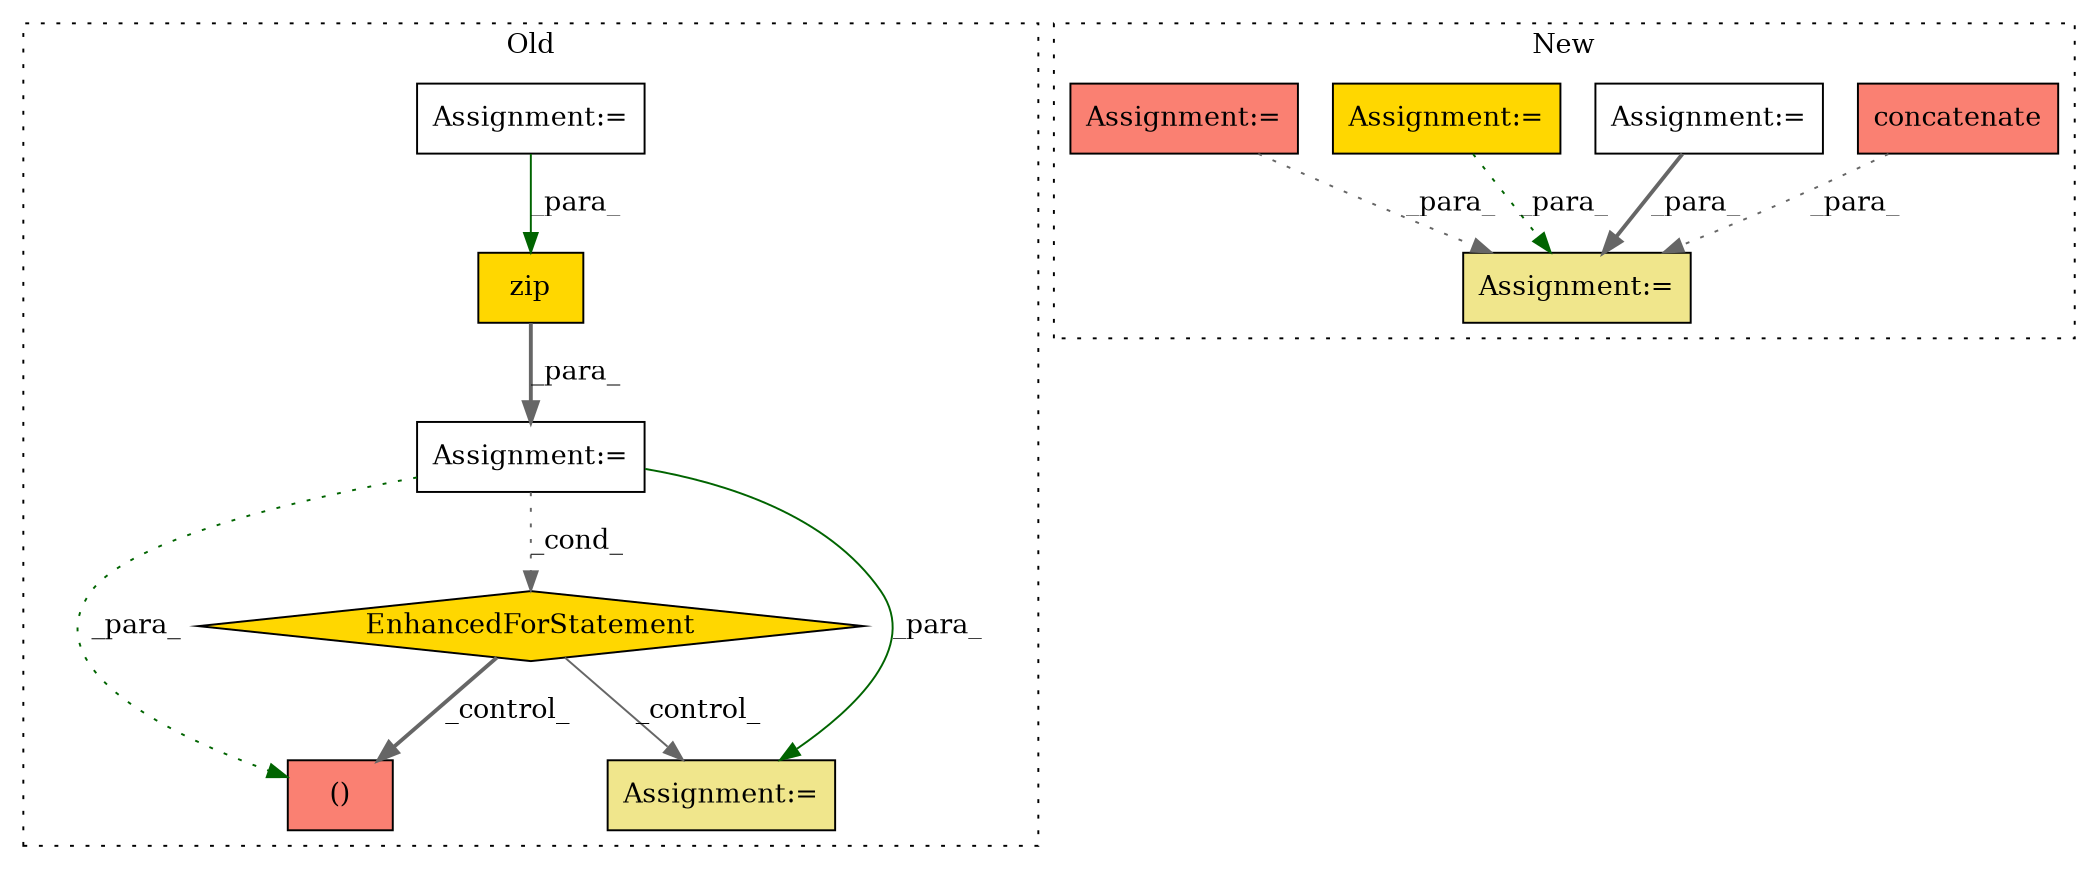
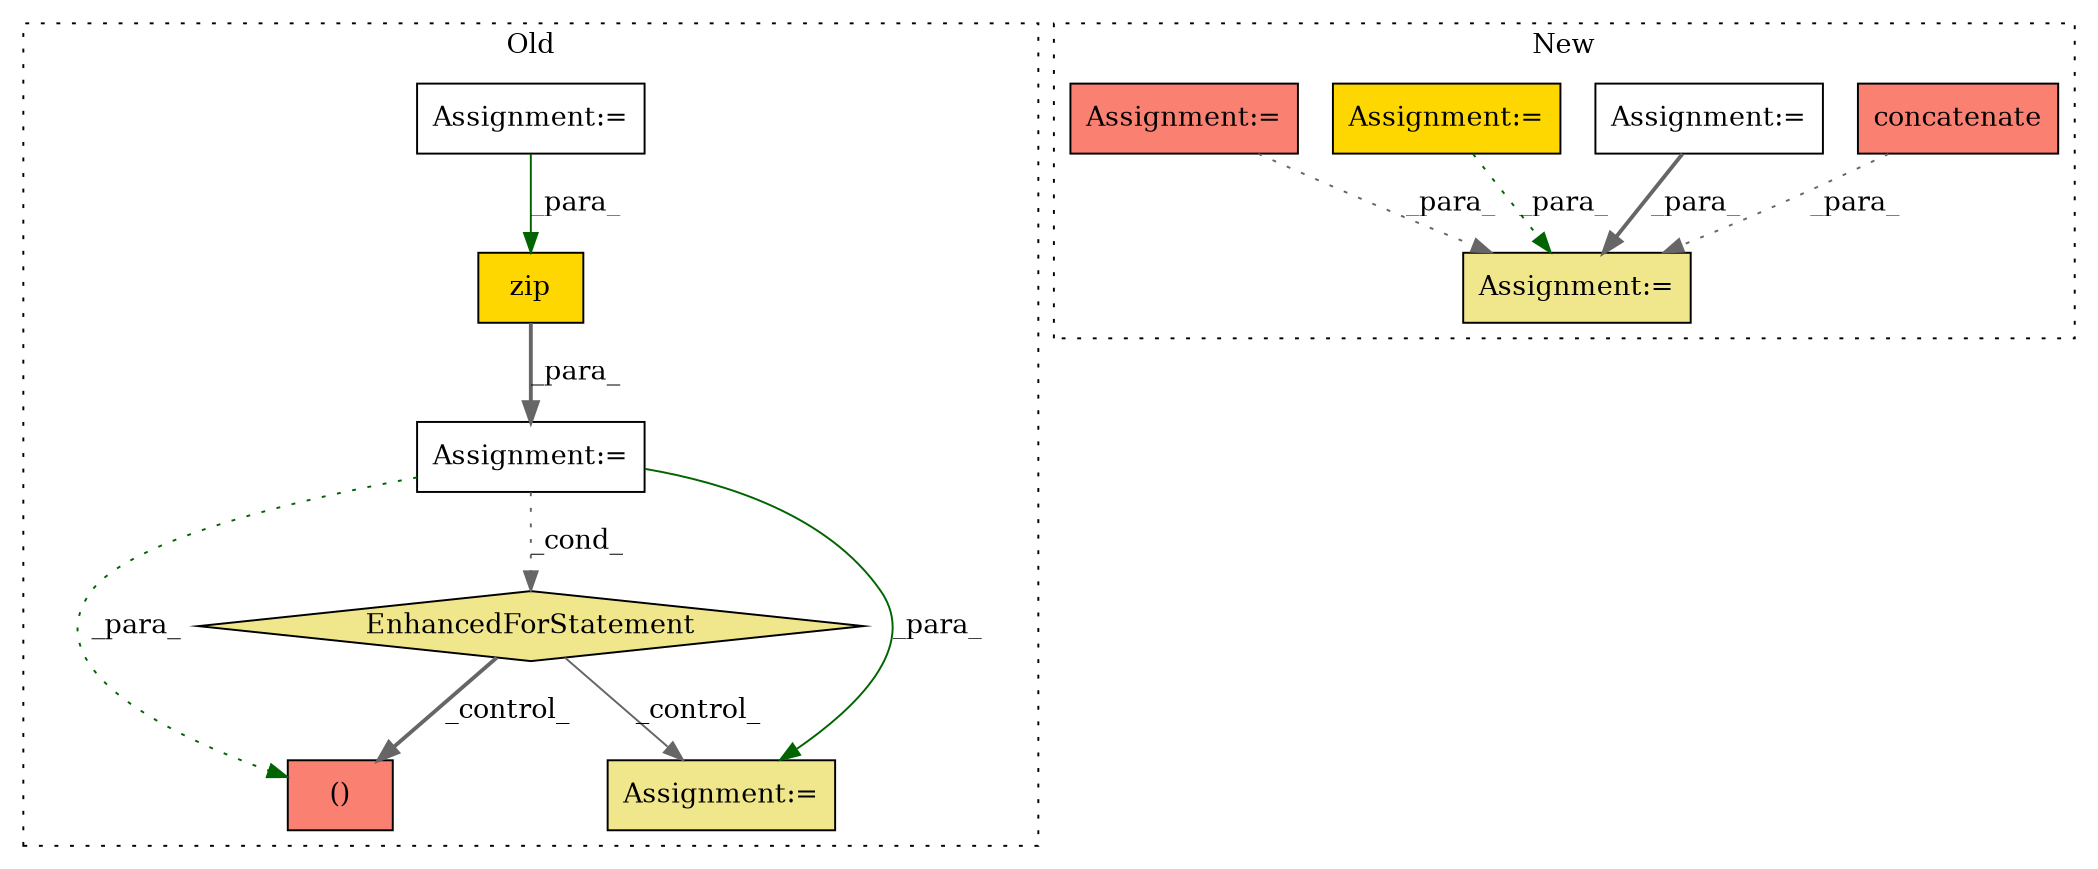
(531, 626) -> (531, 626)
